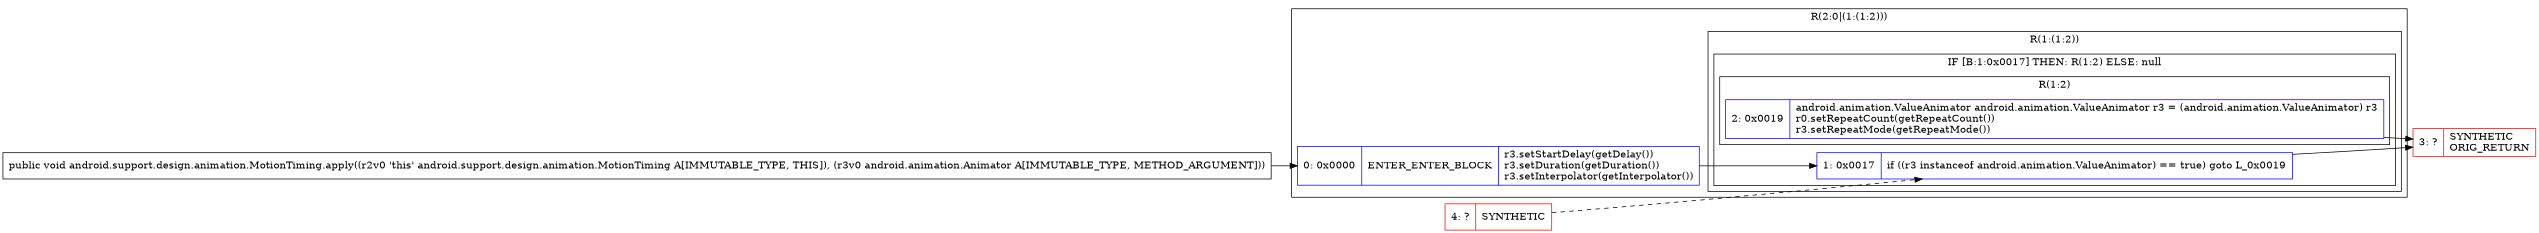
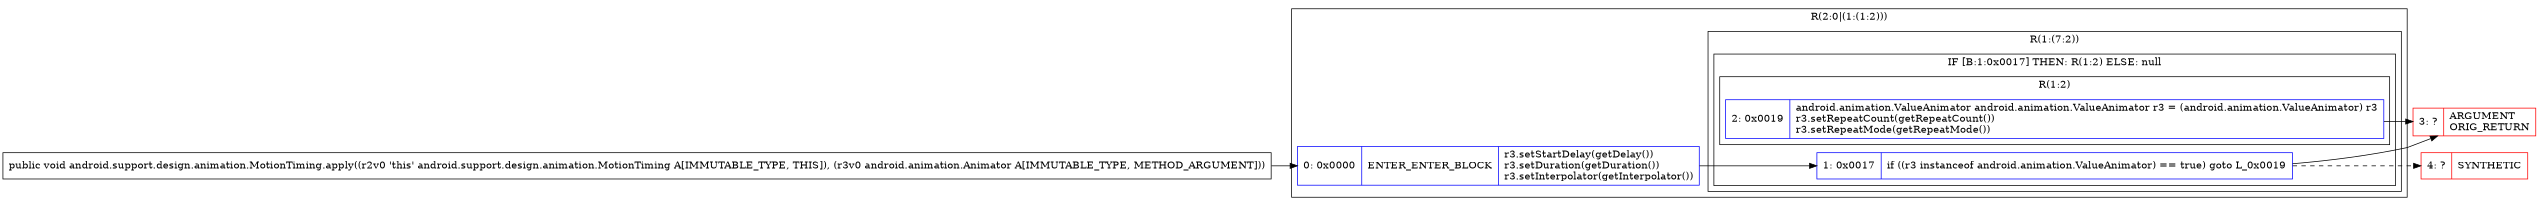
(2055, 40) -> (2055, 40)
(1895, 119) -> (1895, 119)
(2482, 137) -> (2482, 116)
(1679, 202) -> (2353, 166)
